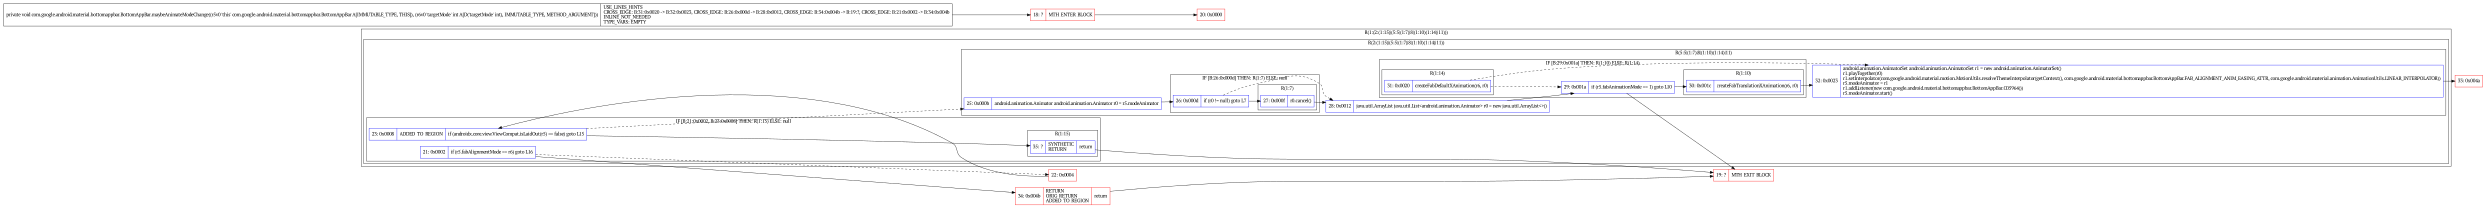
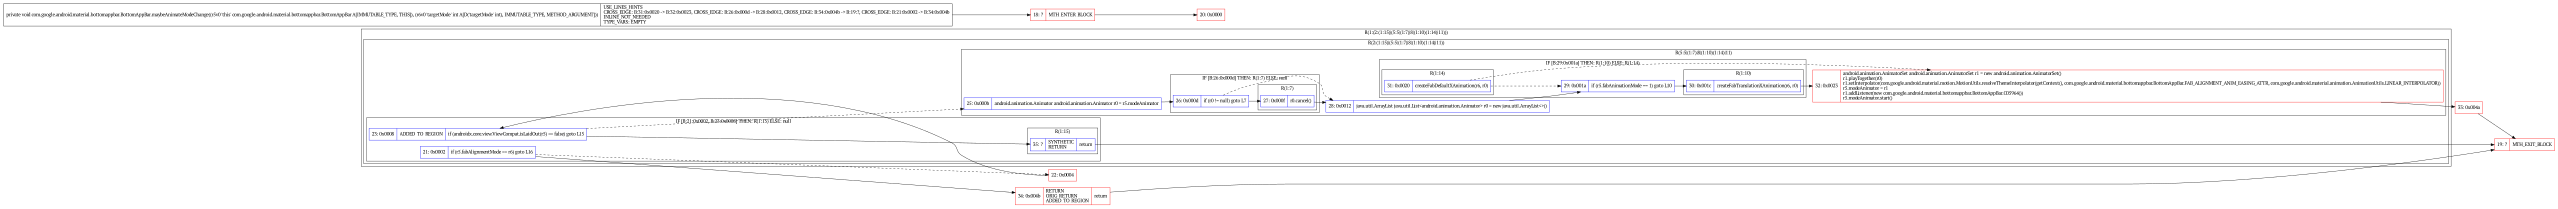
(2128, 81) -> (2128, 86)
(1679, 130) -> (2495, 125)
